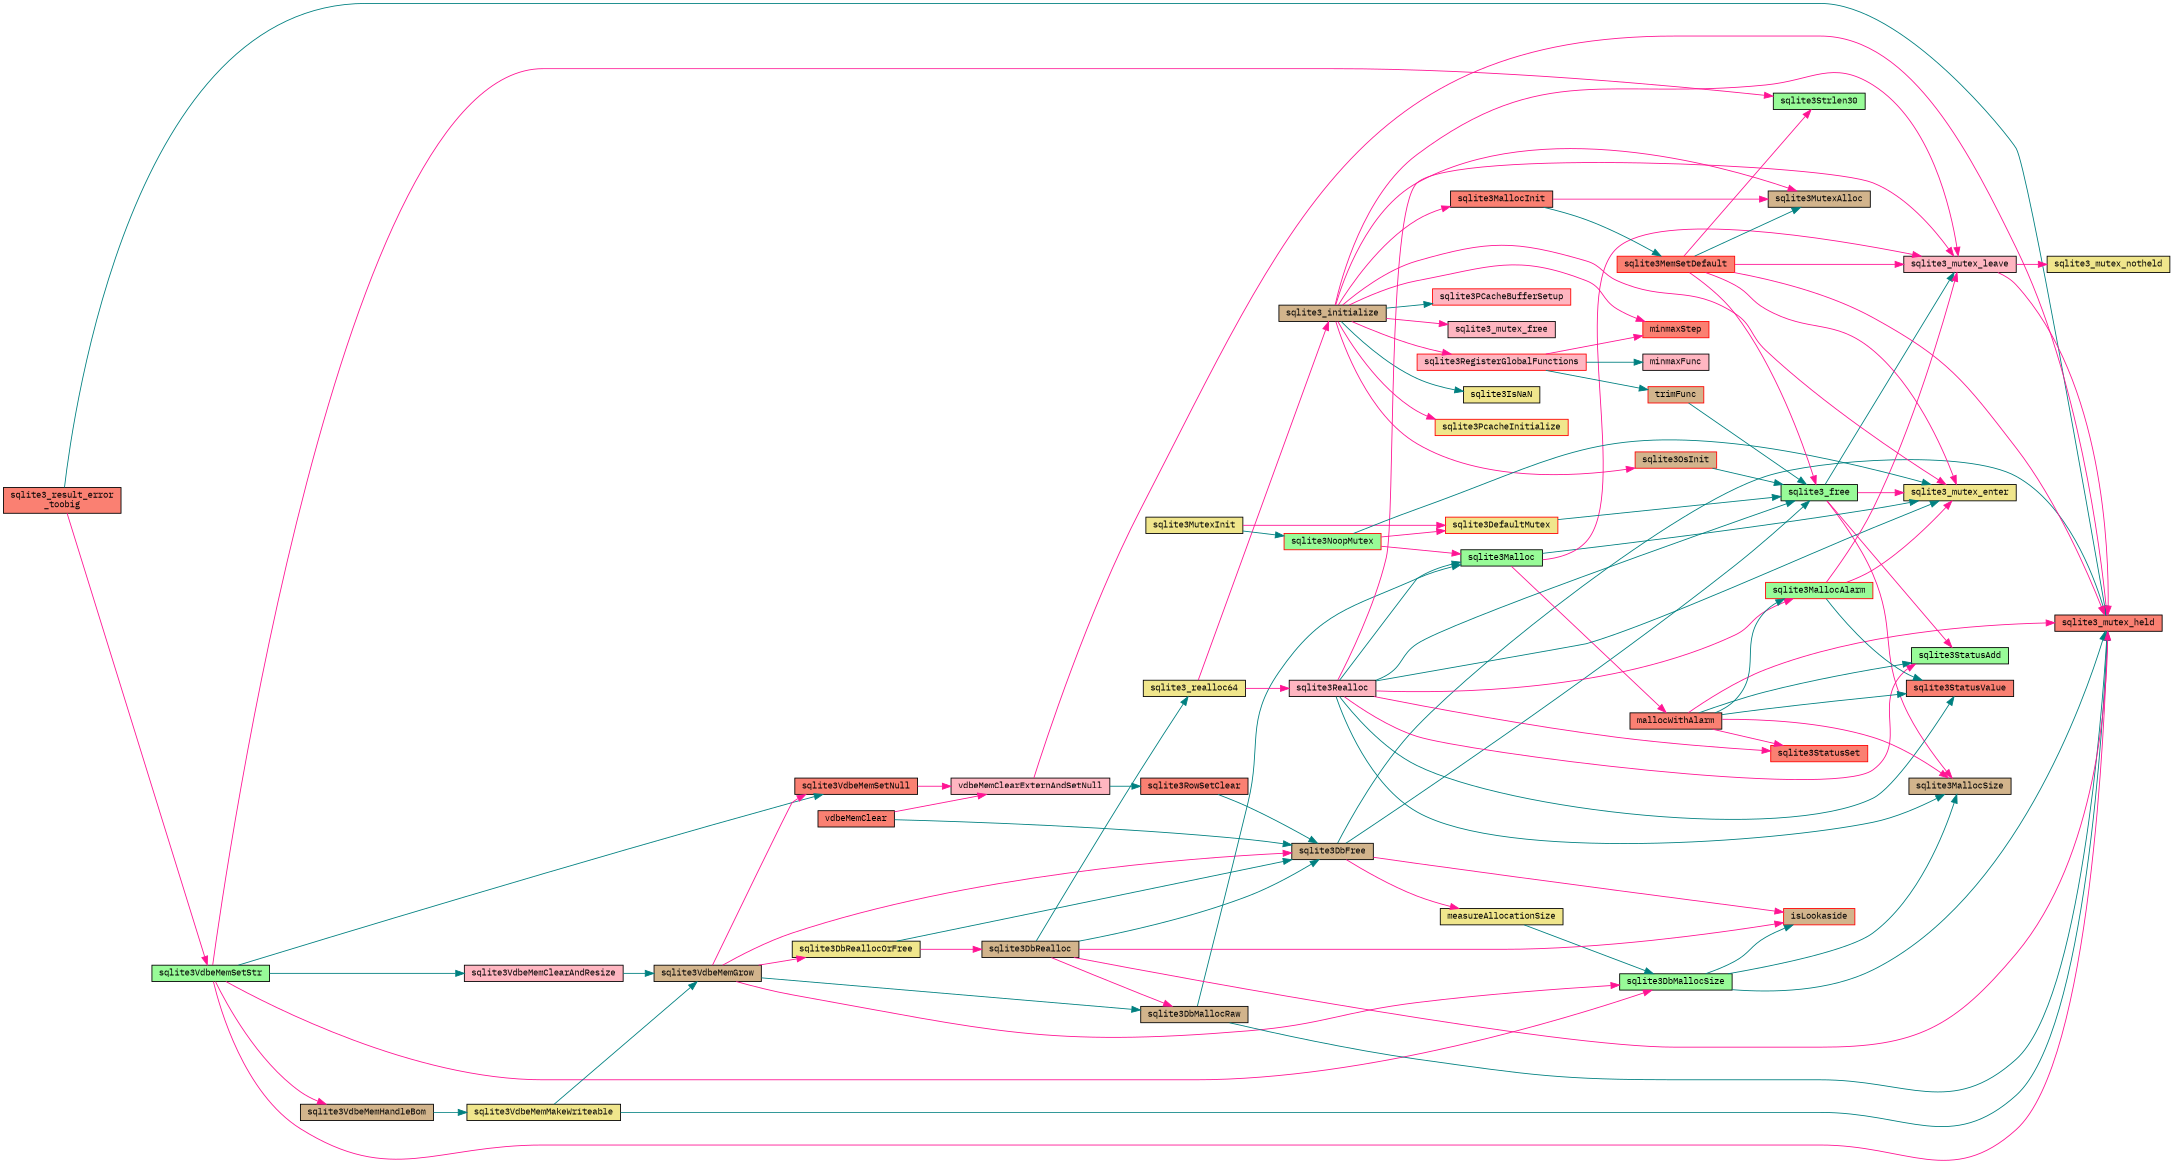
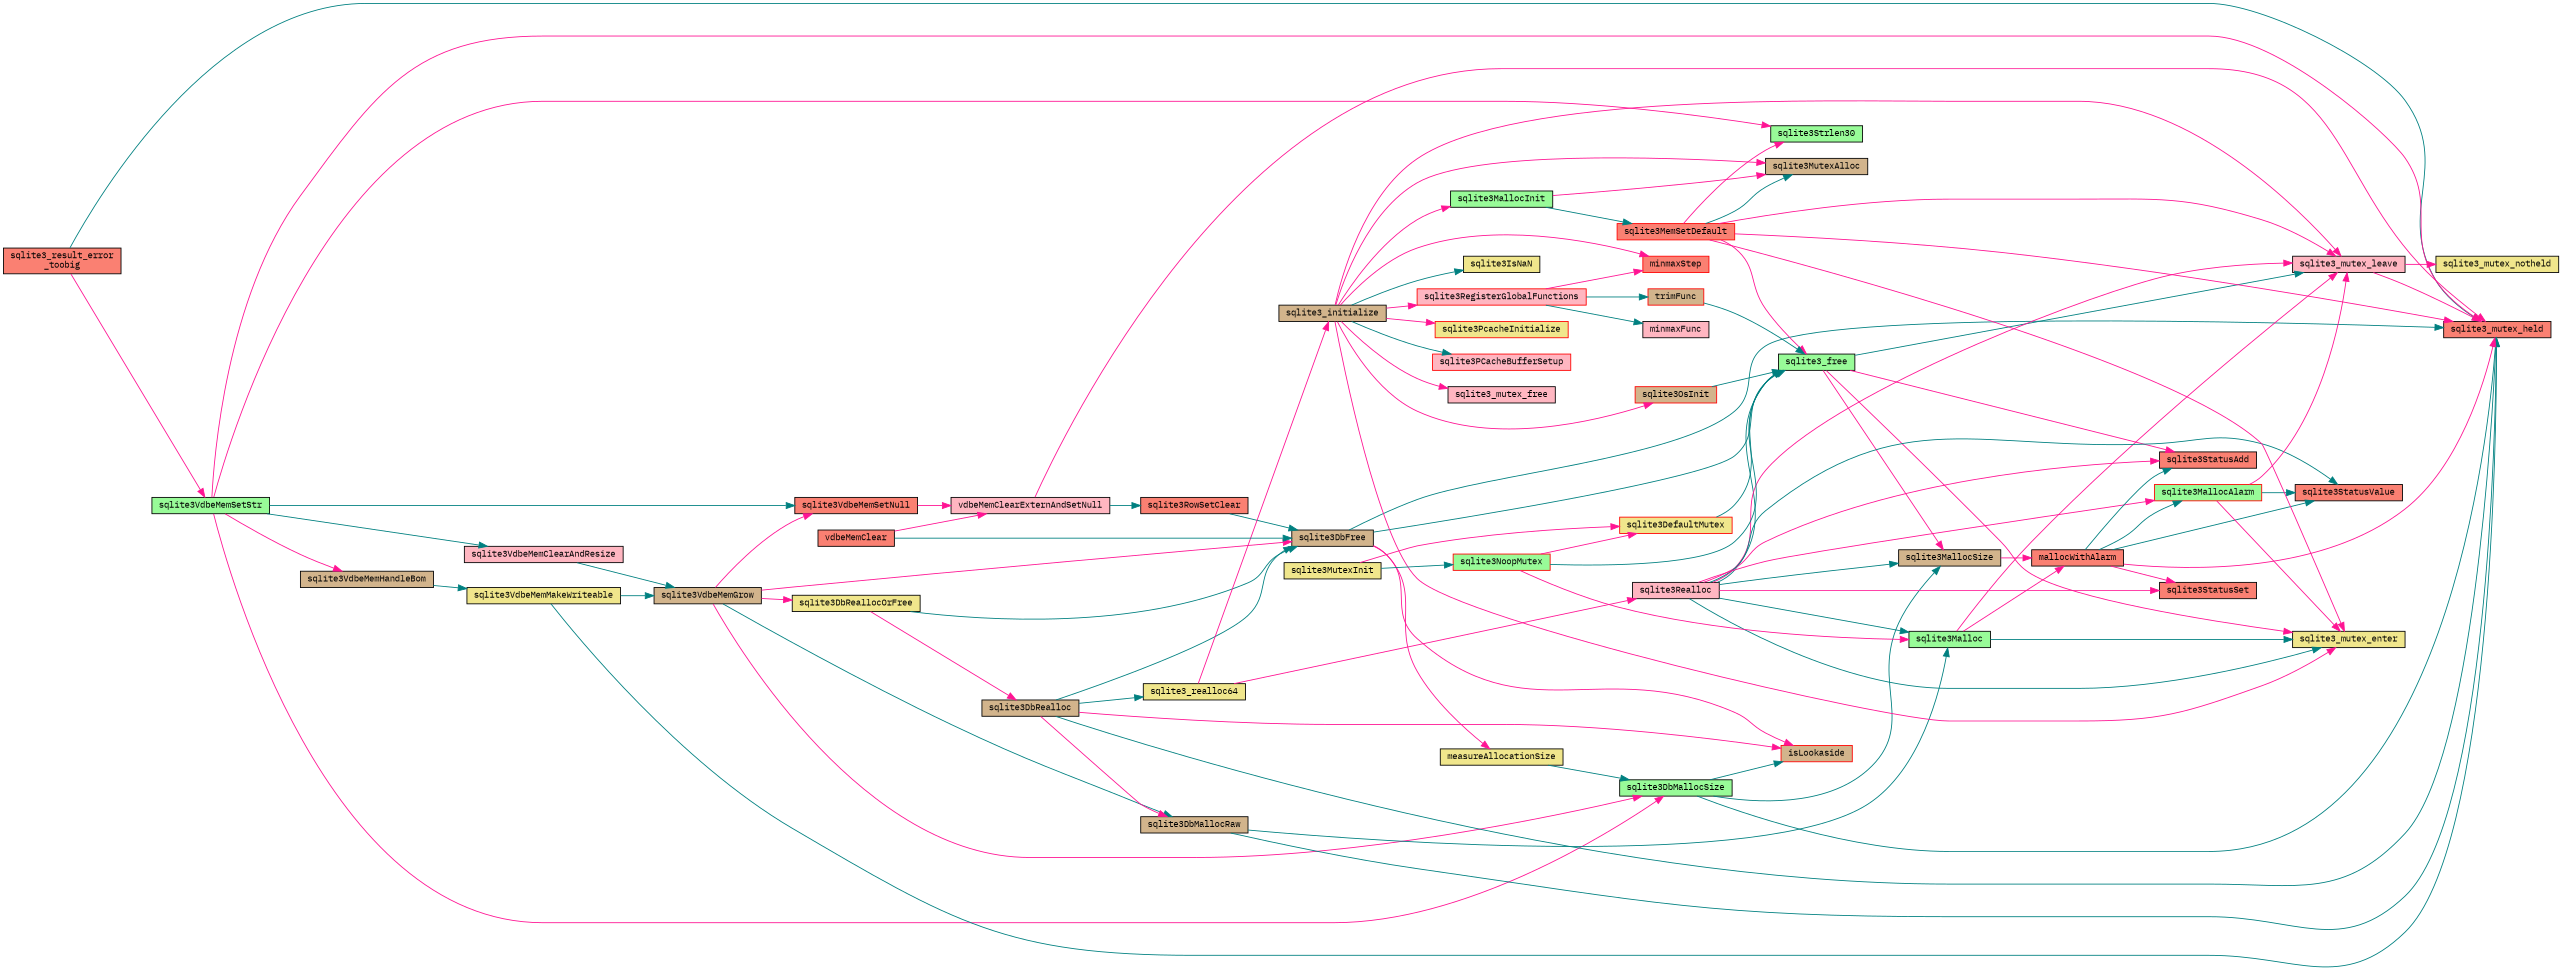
(1502, 199) -> (1502, 199)
(1632, 442) -> (1732, 543)
(1960, 656) -> (2208, 460)
(1836, 728) -> (2007, 558)
(1819, 754) -> (2208, 591)
(1723, 1047) -> (1979, 884)
